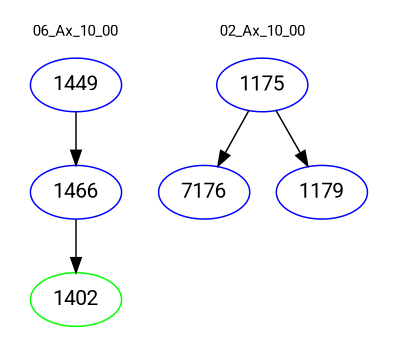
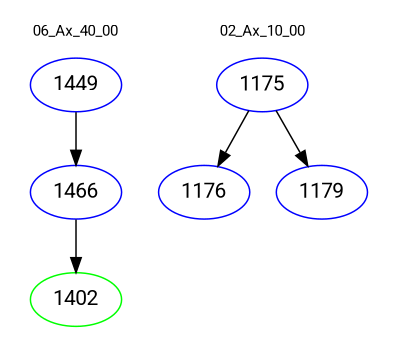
(76, 32) -> (76, 32)
(204, 192) -> (204, 192)
